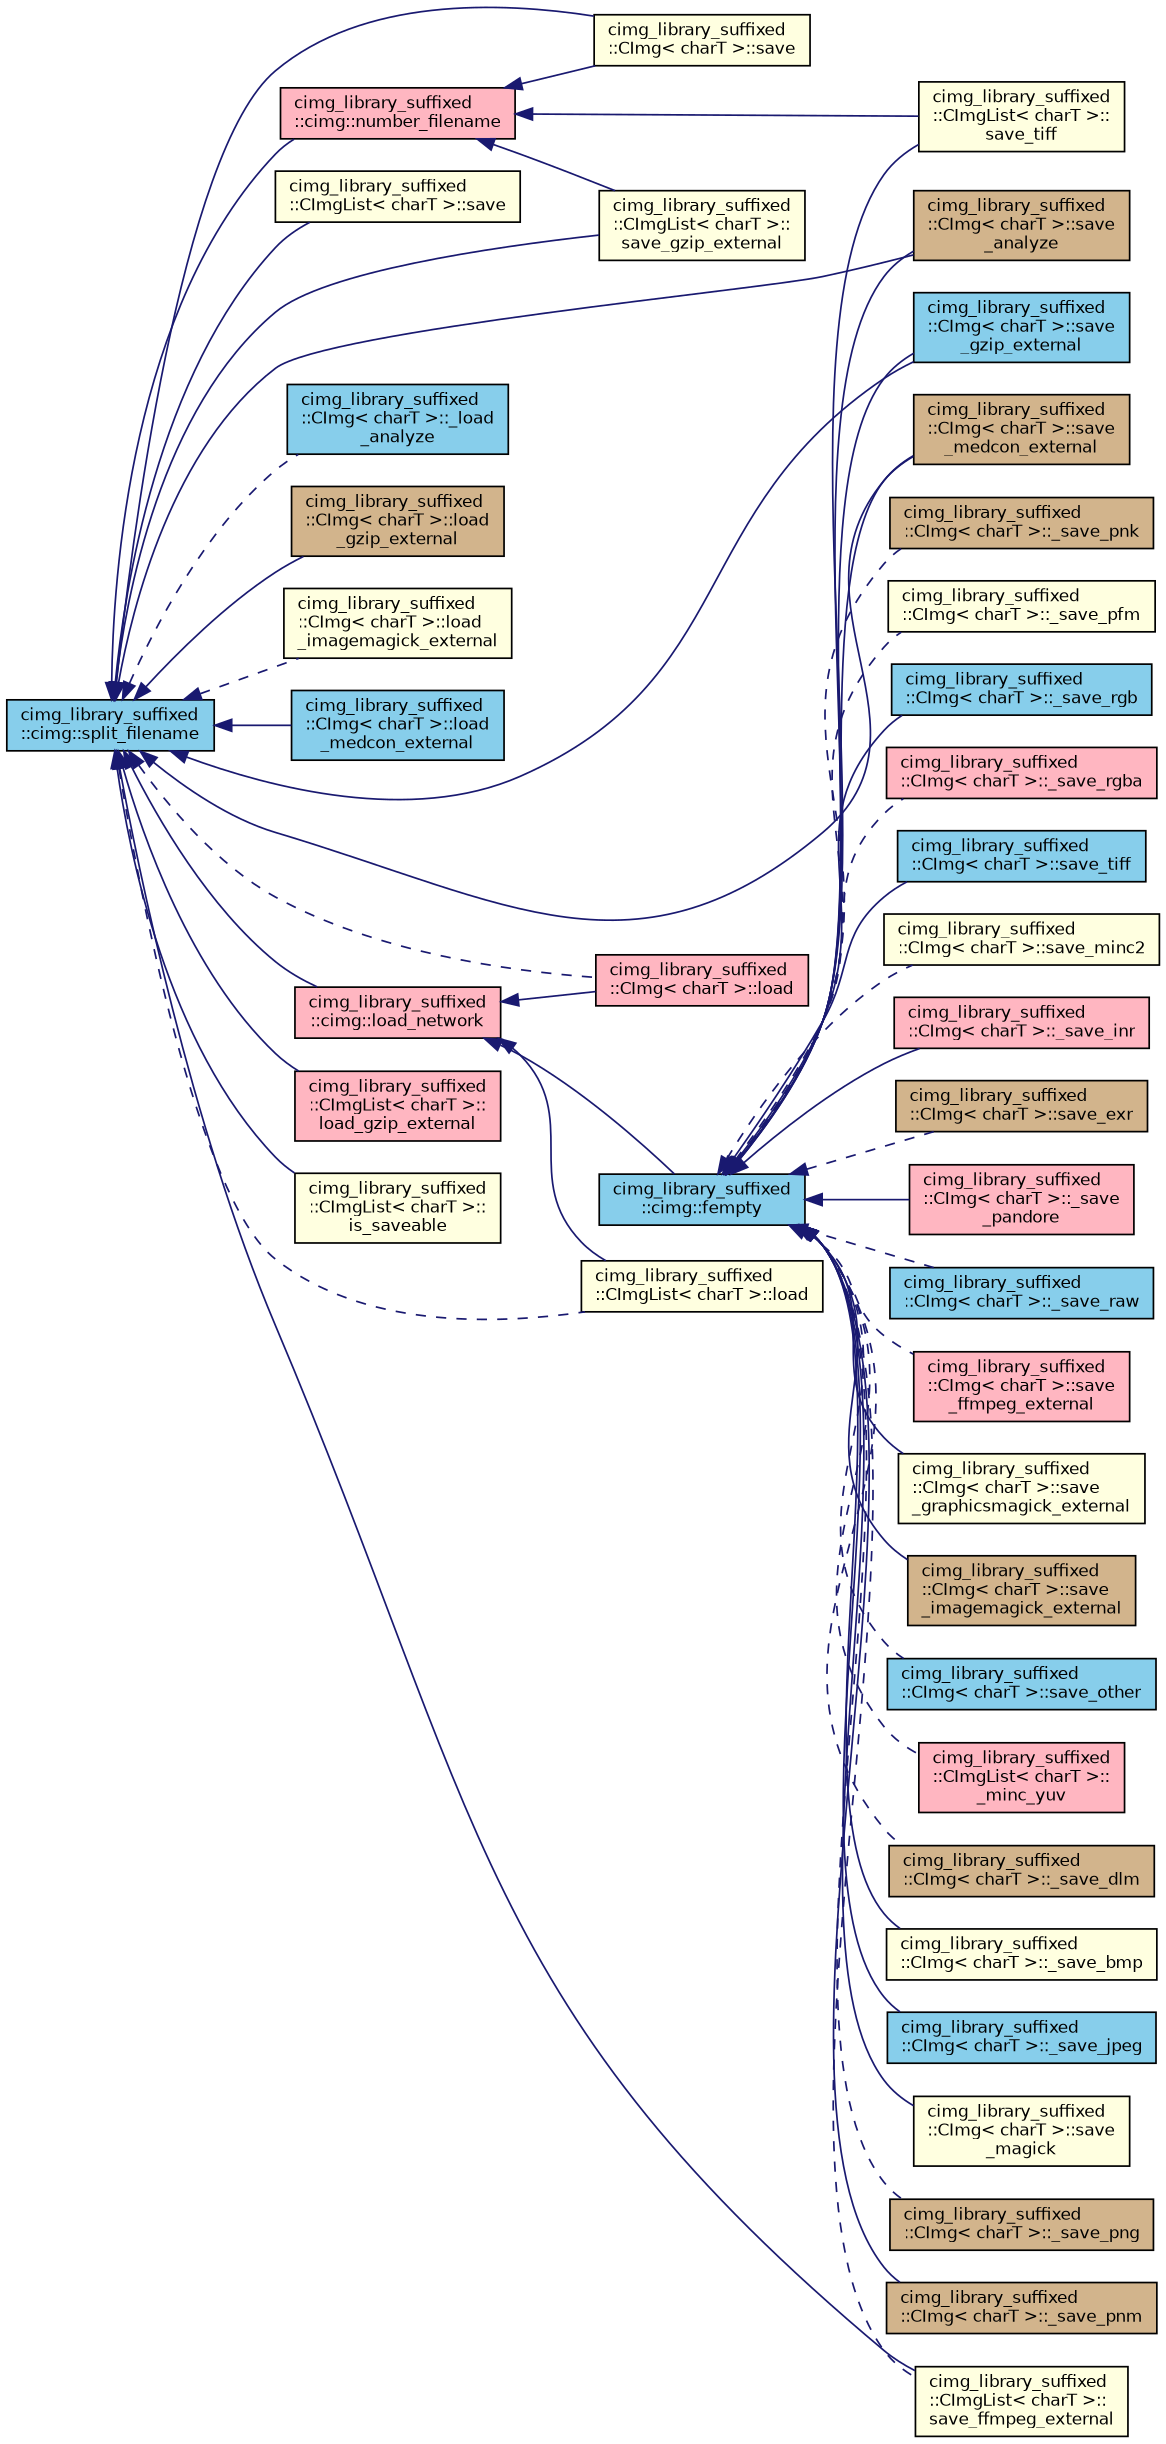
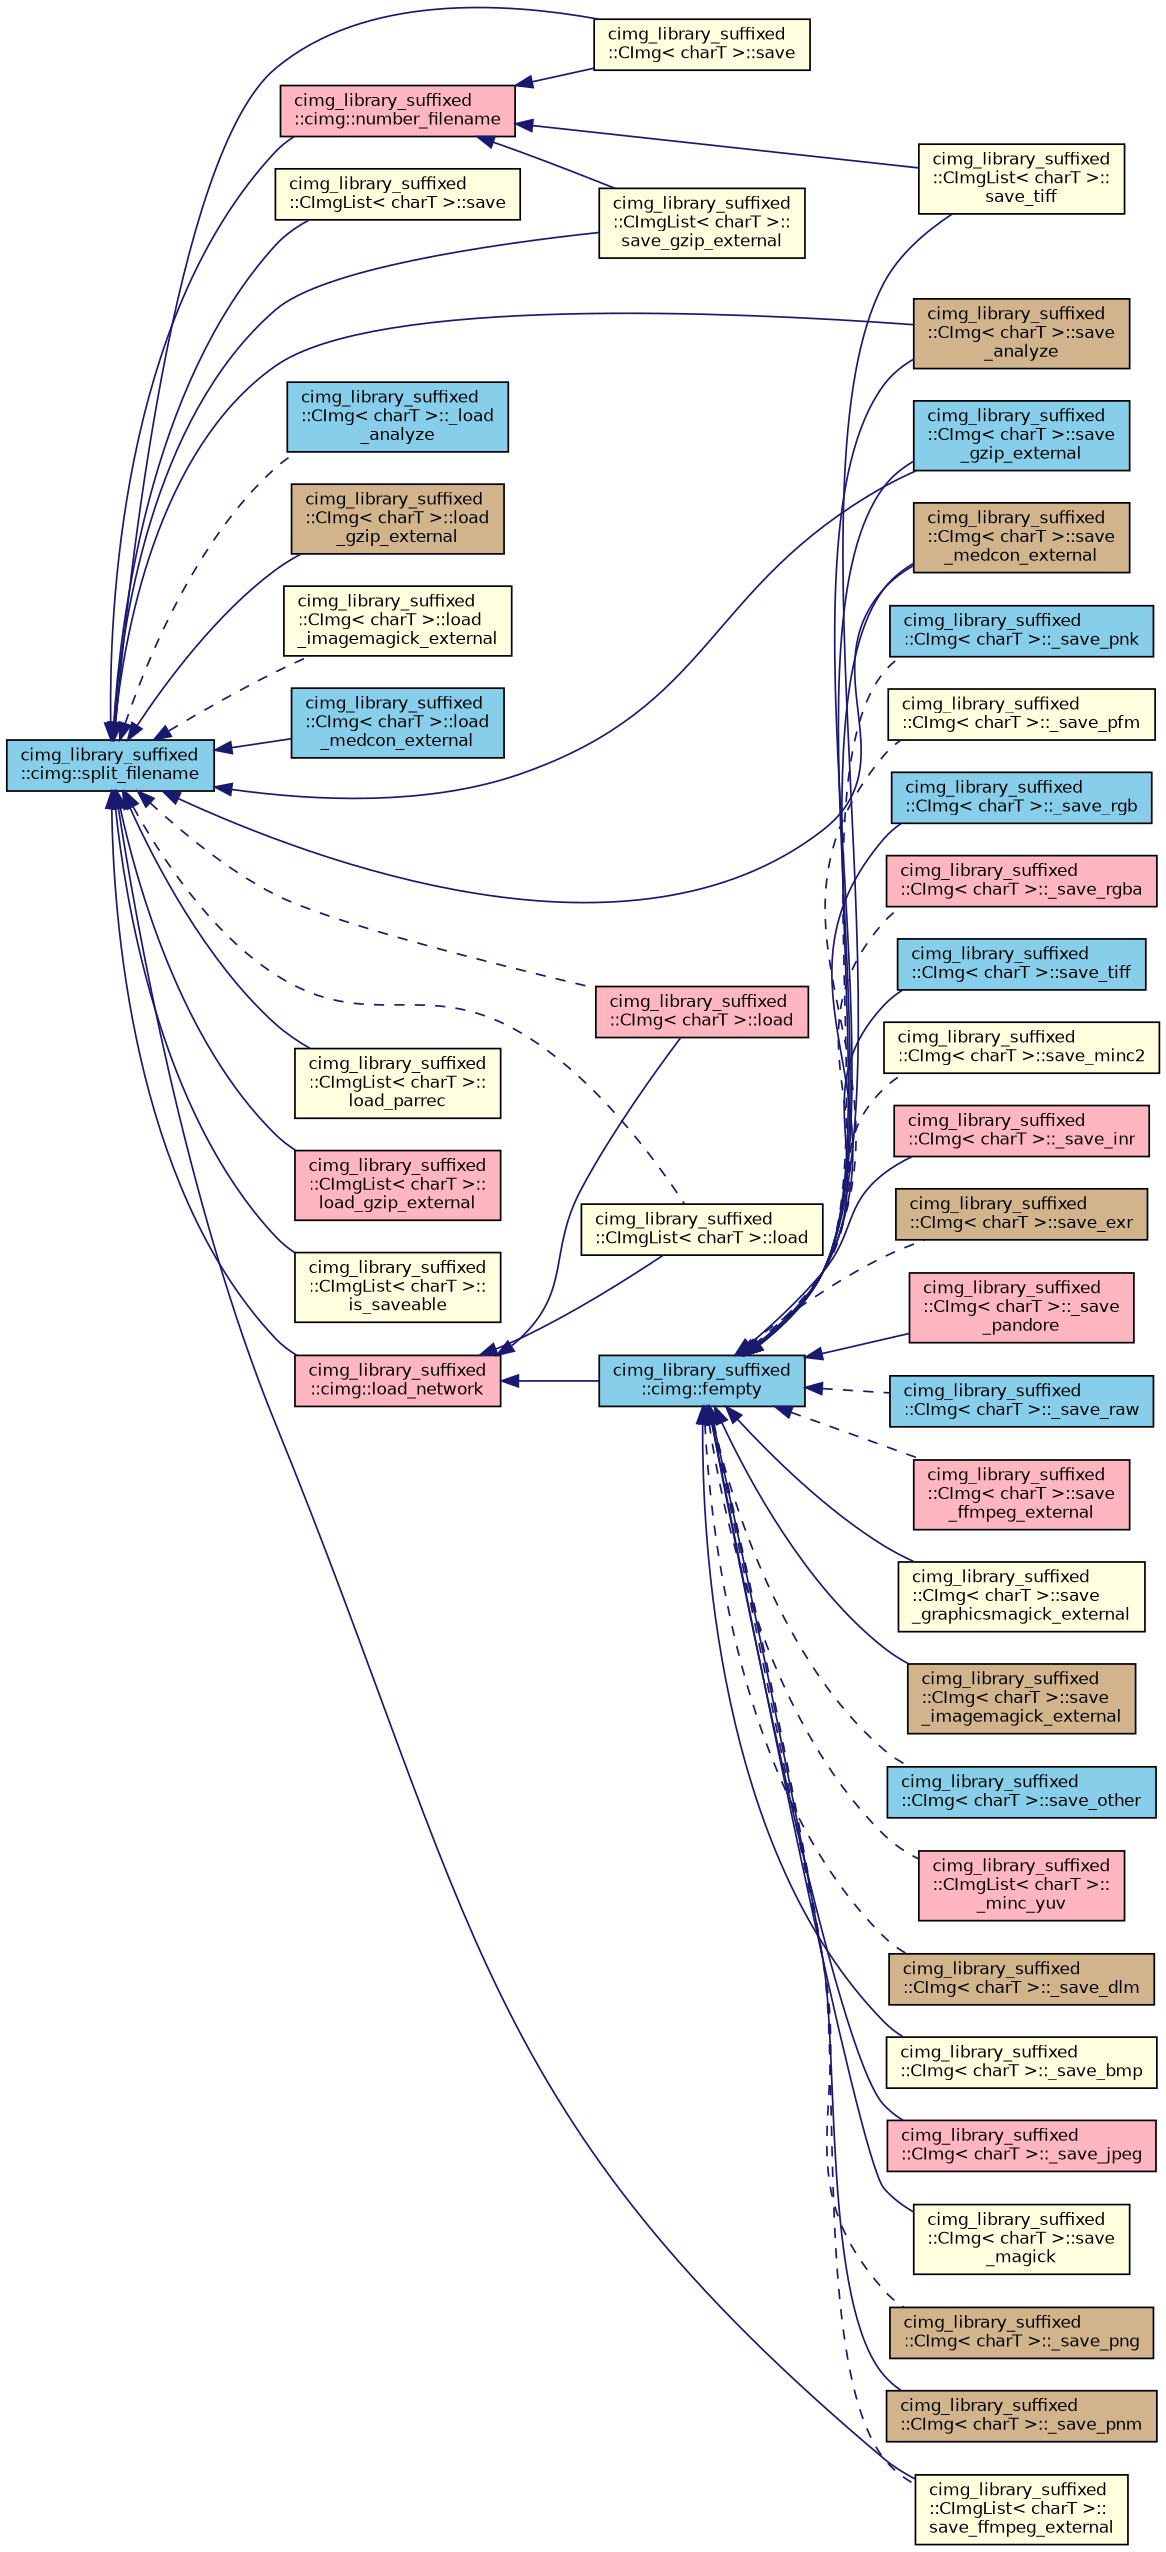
(1022, 523) -> (1022, 631)
none -> (398, 1083)
(1022, 2038) -> (1022, 2146)
